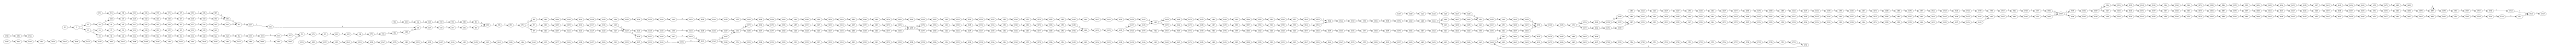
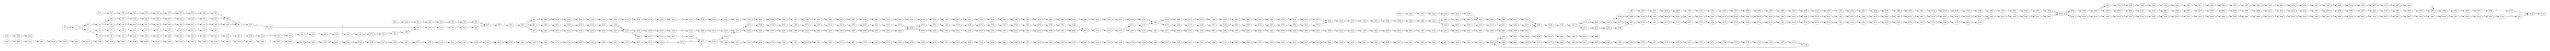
(296, 38) -> (295, 42)
